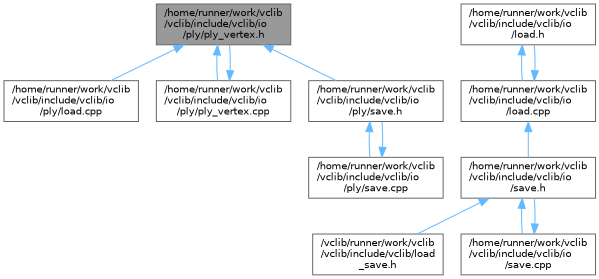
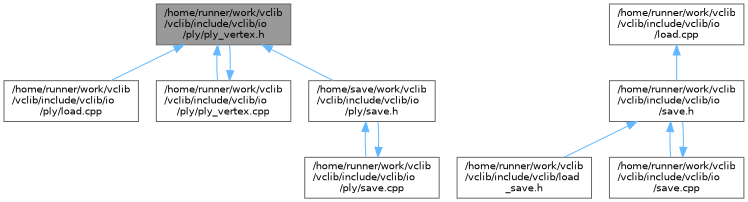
(528, 24) -> none
(376, 101) -> (372, 101)
(378, 254) -> (524, 178)
